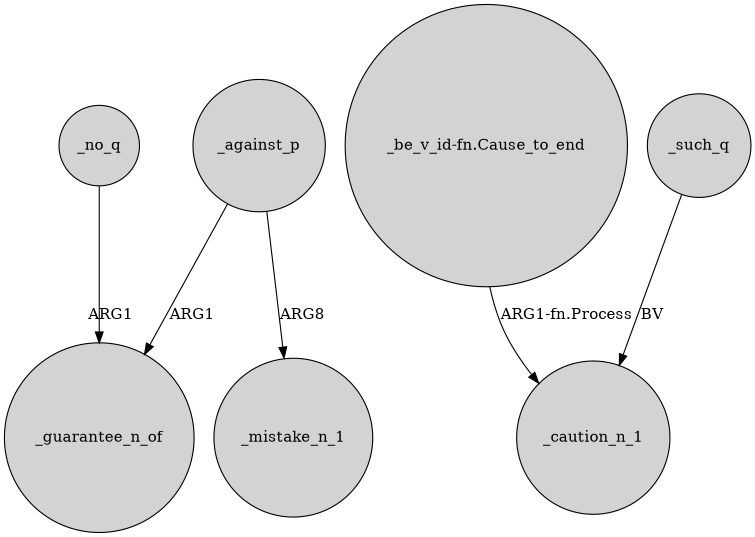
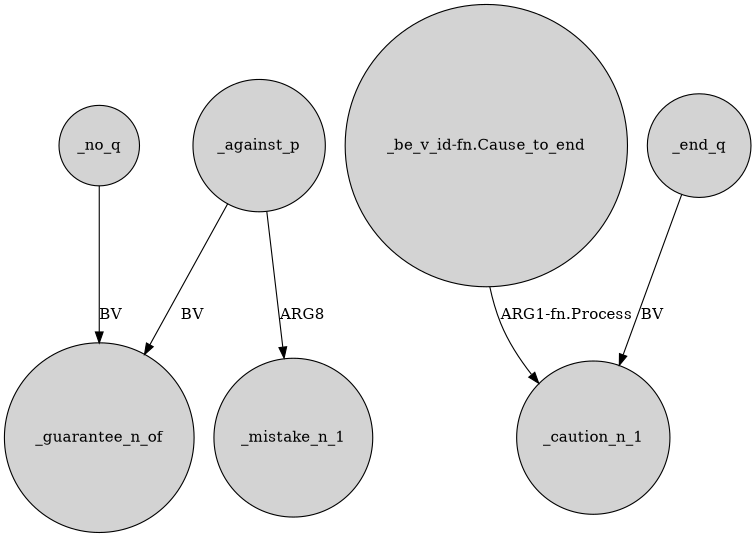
(699, 146) -> (699, 146)
(111, 315) -> (111, 315)
(192, 315) -> (192, 315)
